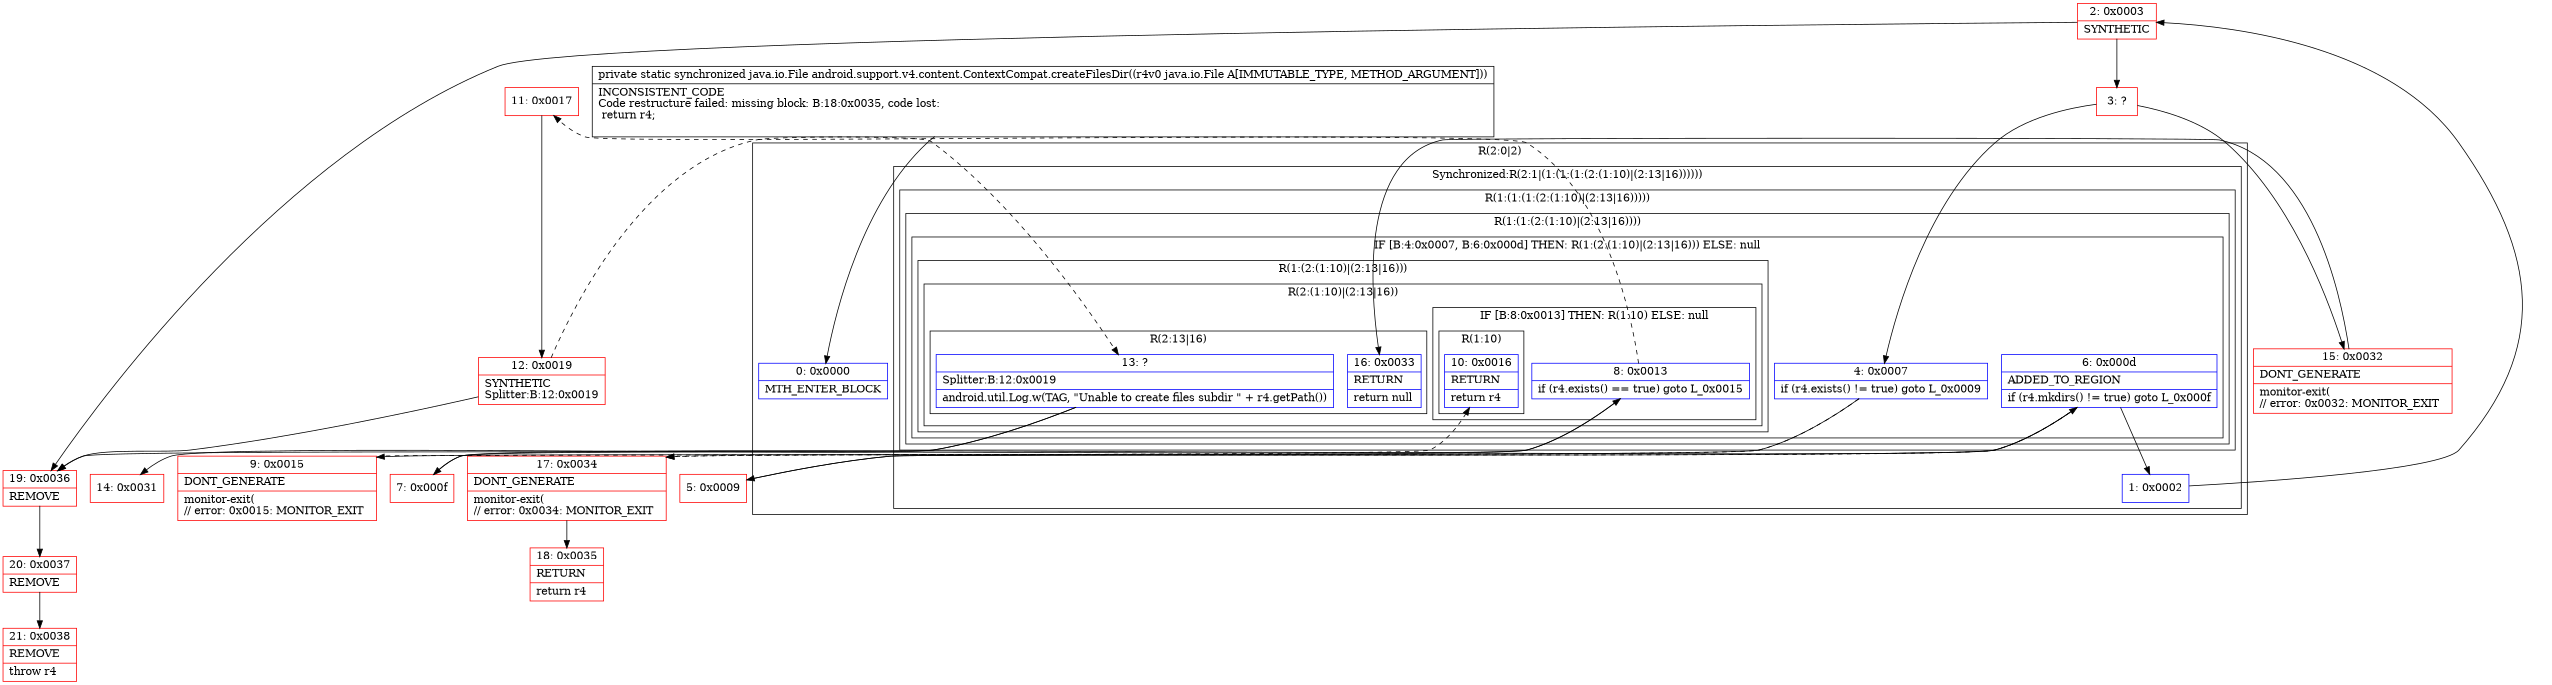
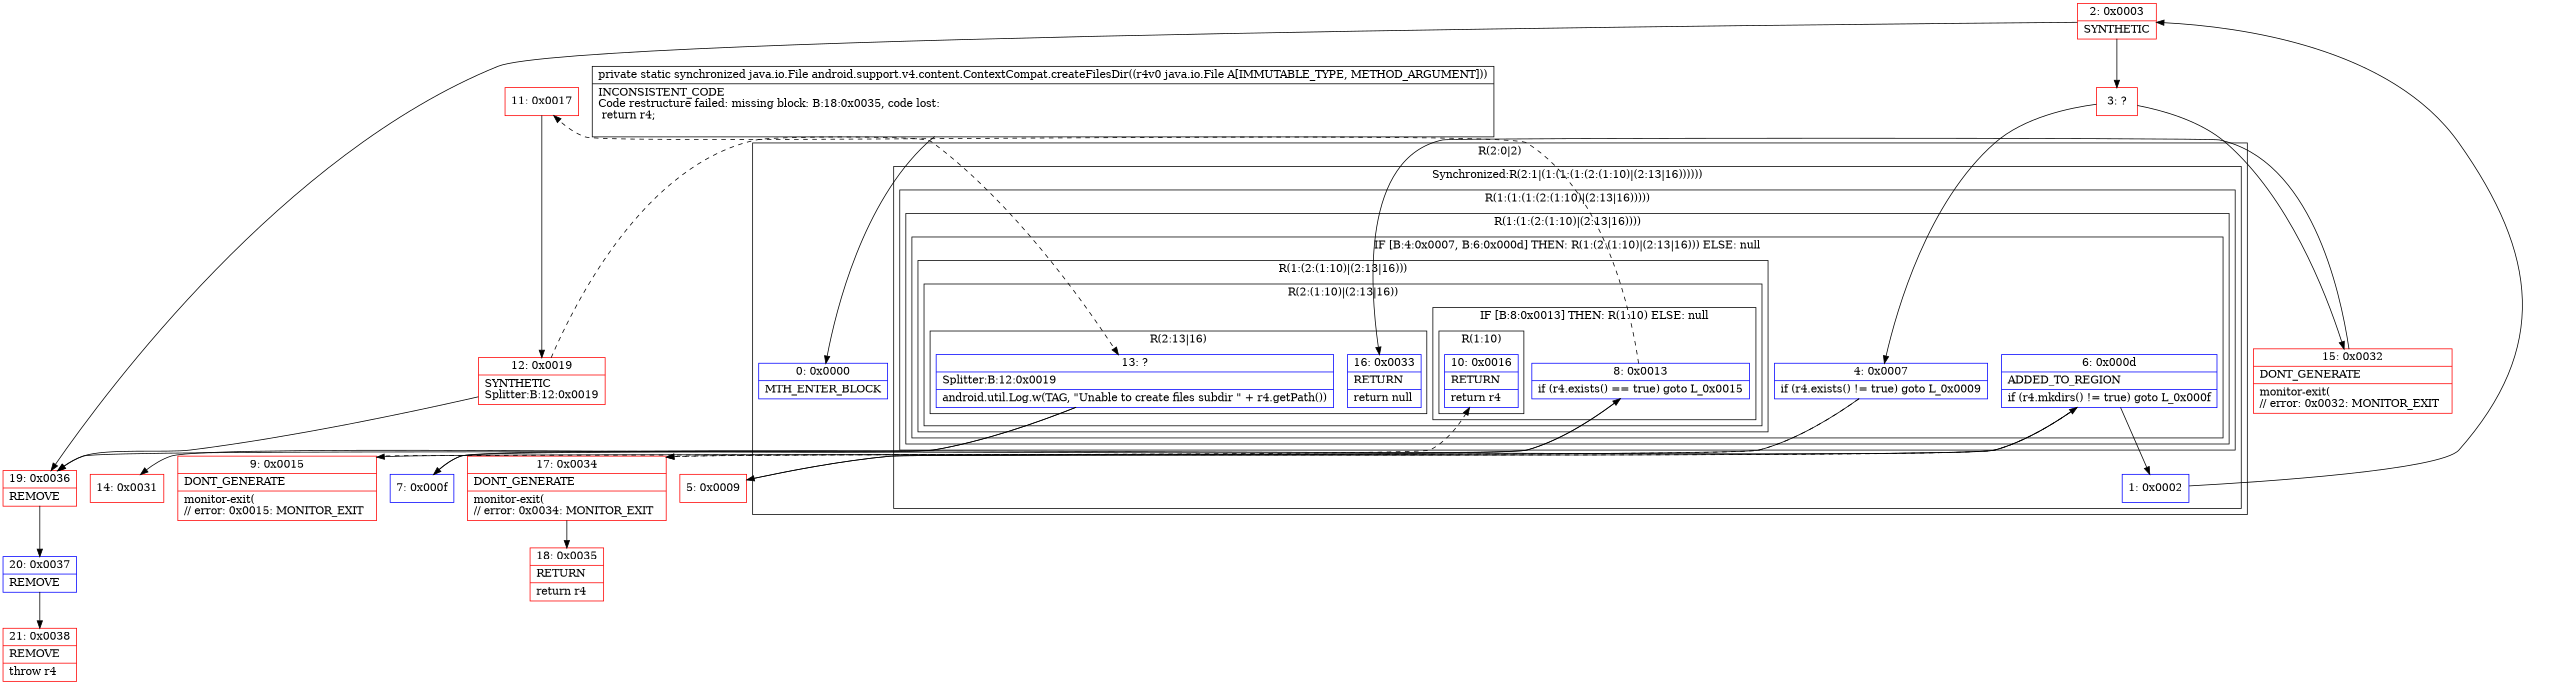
(422, 488) -> (422, 488)
(40, 574) -> (40, 574)
